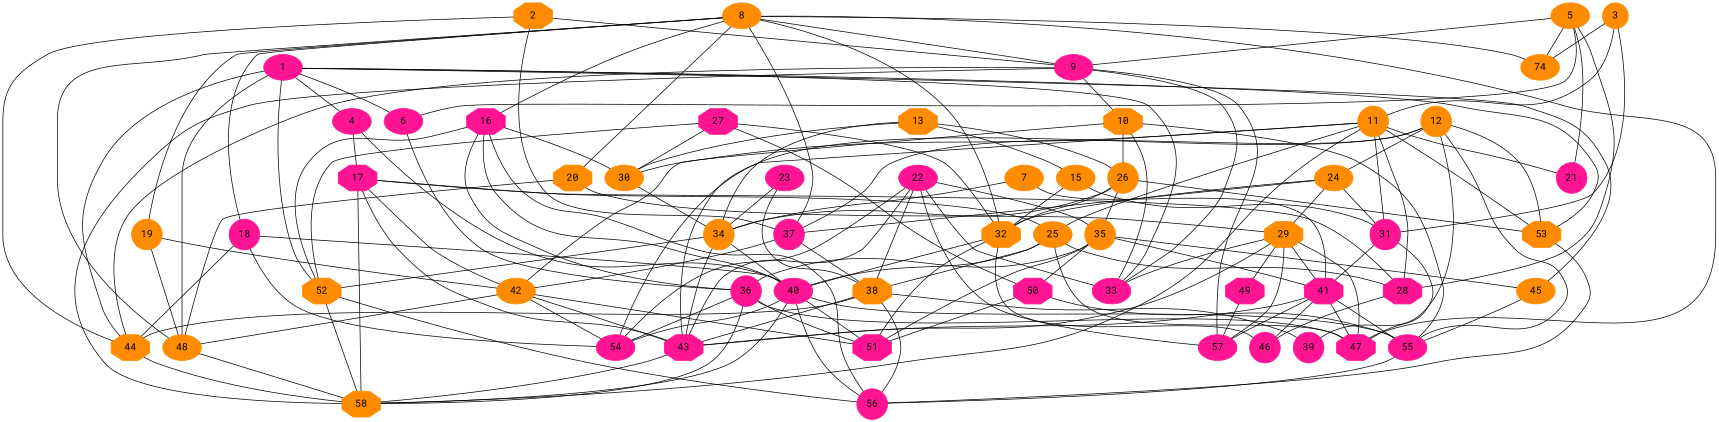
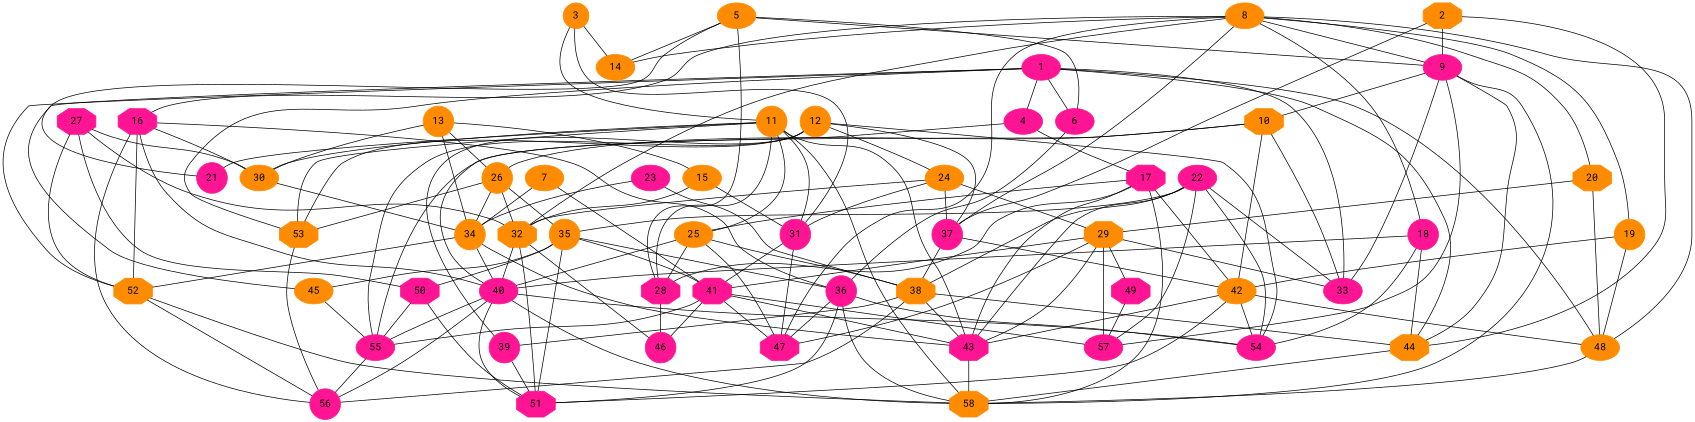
(1540, 67) -> (615, 67)
(918, 121) -> (438, 121)
none -> (520, 376)
